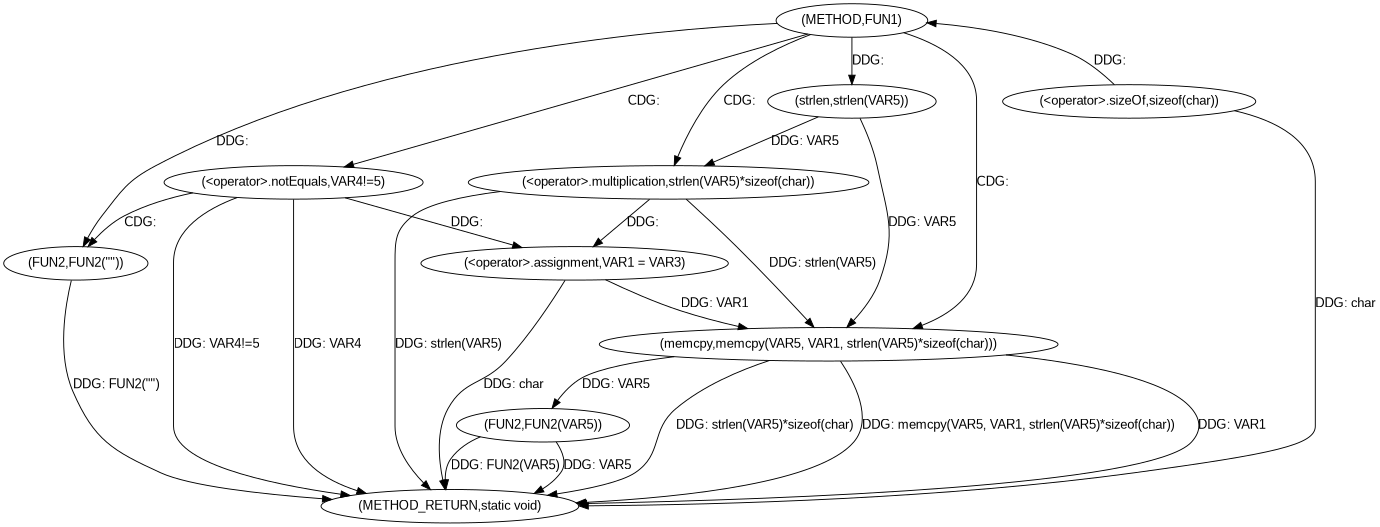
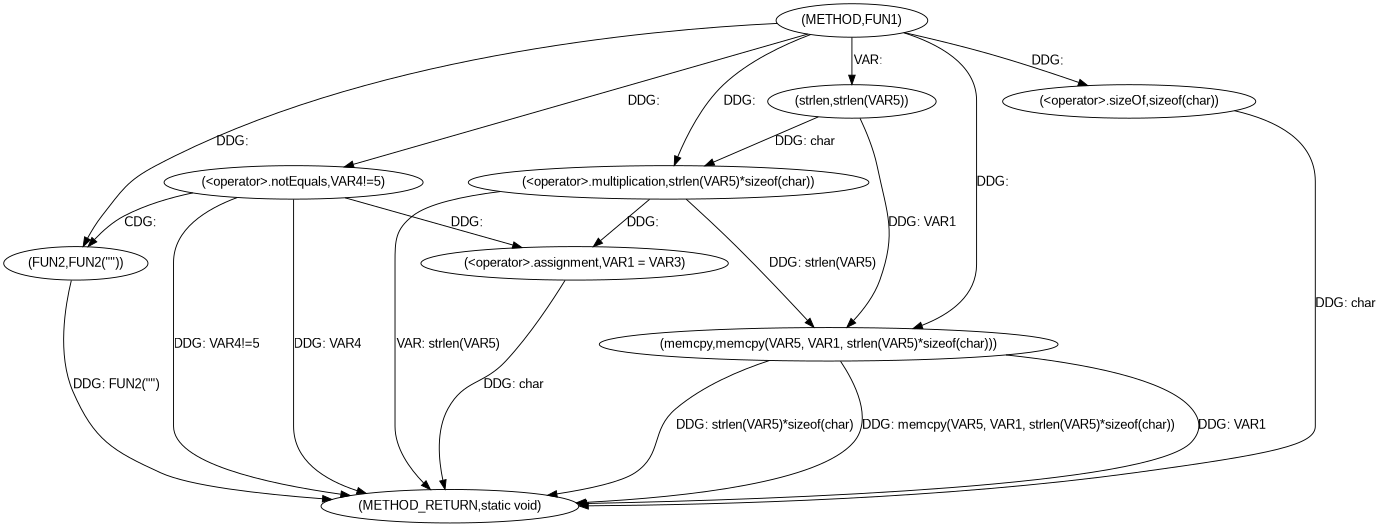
(1031, 40) -> (992, 55)
(870, 61) -> (870, 61)
(646, 101) -> (646, 101)
(742, 101) -> (742, 101)
(805, 142) -> (805, 142)
(995, 182) -> (995, 182)
(922, 223) -> (922, 223)
(671, 307) -> none
(449, 344) -> (449, 344)
(543, 425) -> none
